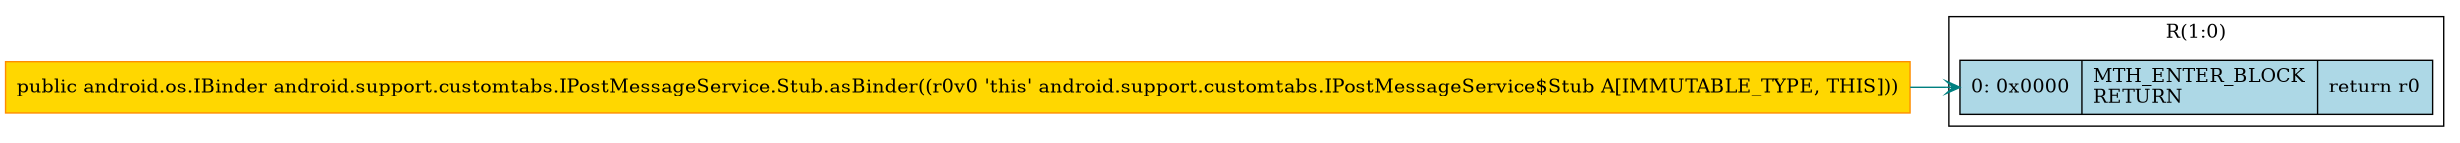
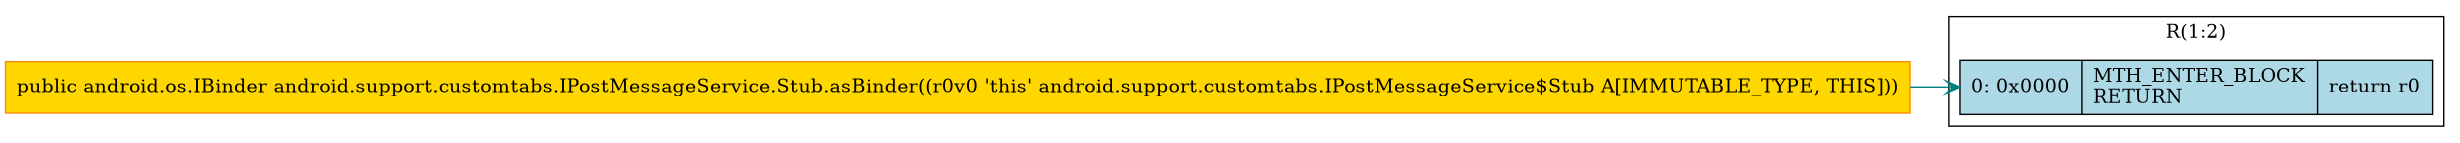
(2196, 33) -> (2196, 33)
